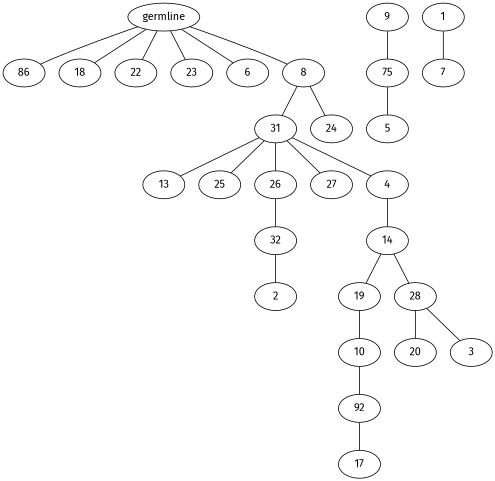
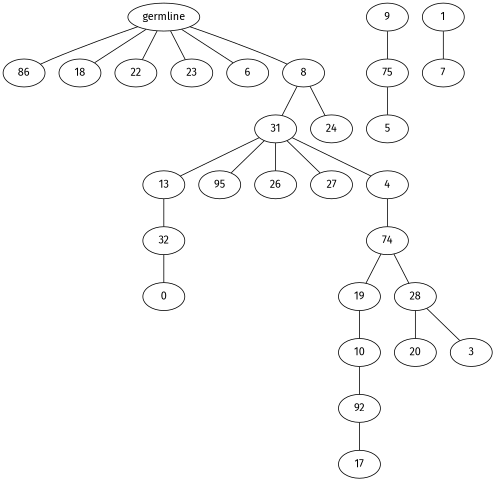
(220, 185) -> (220, 185)
(276, 213) -> (164, 213)
(387, 241) -> (387, 241)
(276, 297) -> (164, 297)
